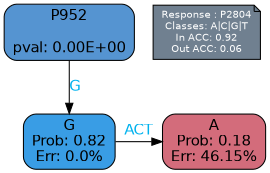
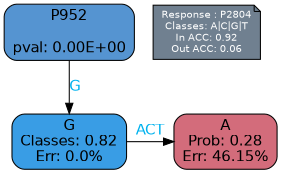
(69, 142) -> (69, 142)
(214, 142) -> (226, 142)
